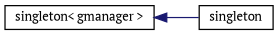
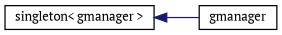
(236, 18) -> (238, 18)
